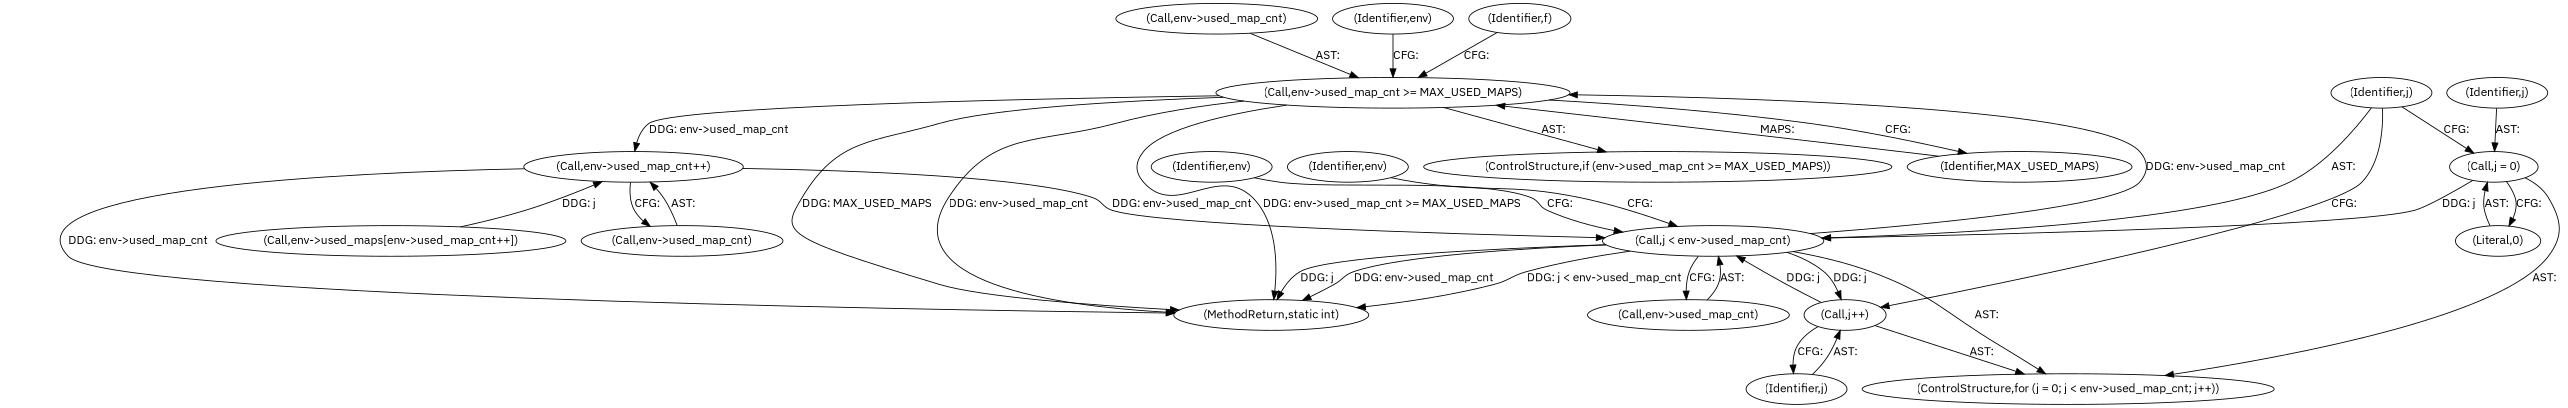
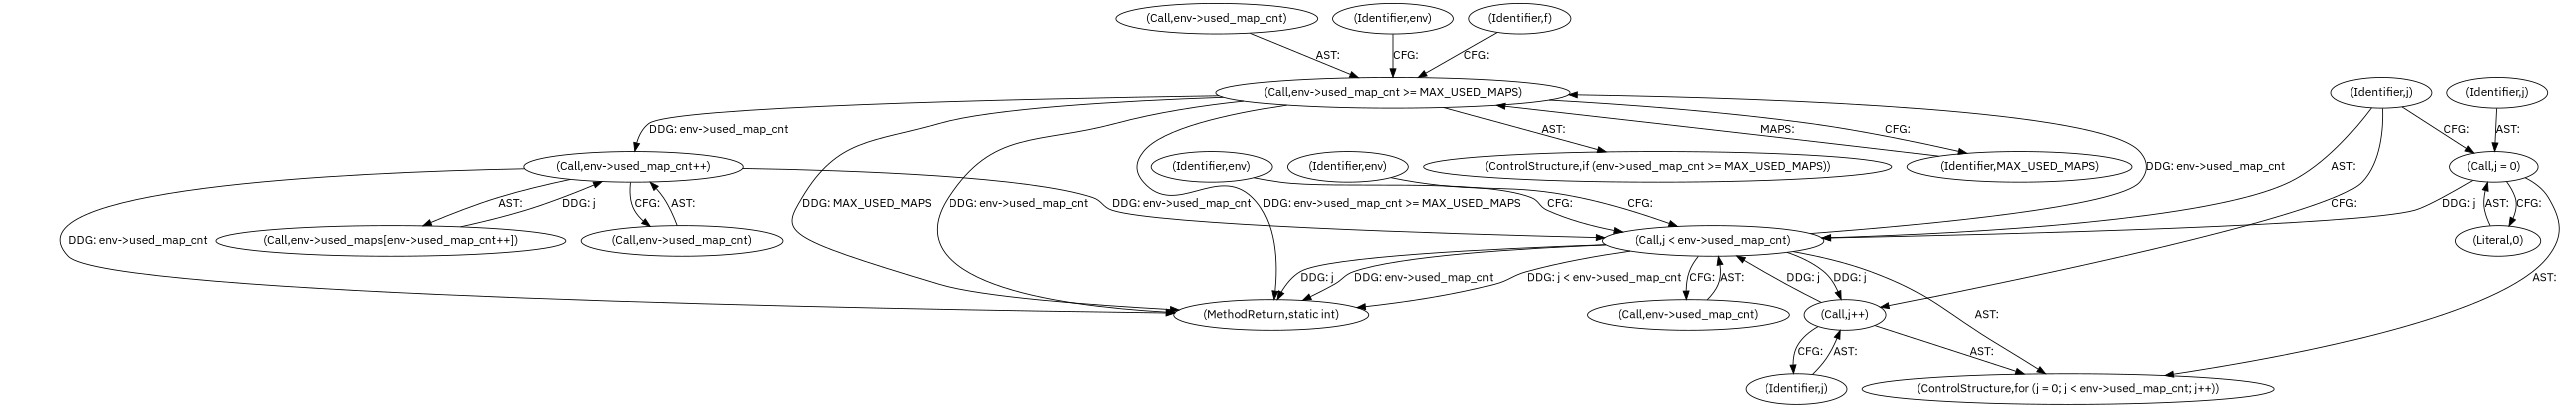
none -> (499, 197)
